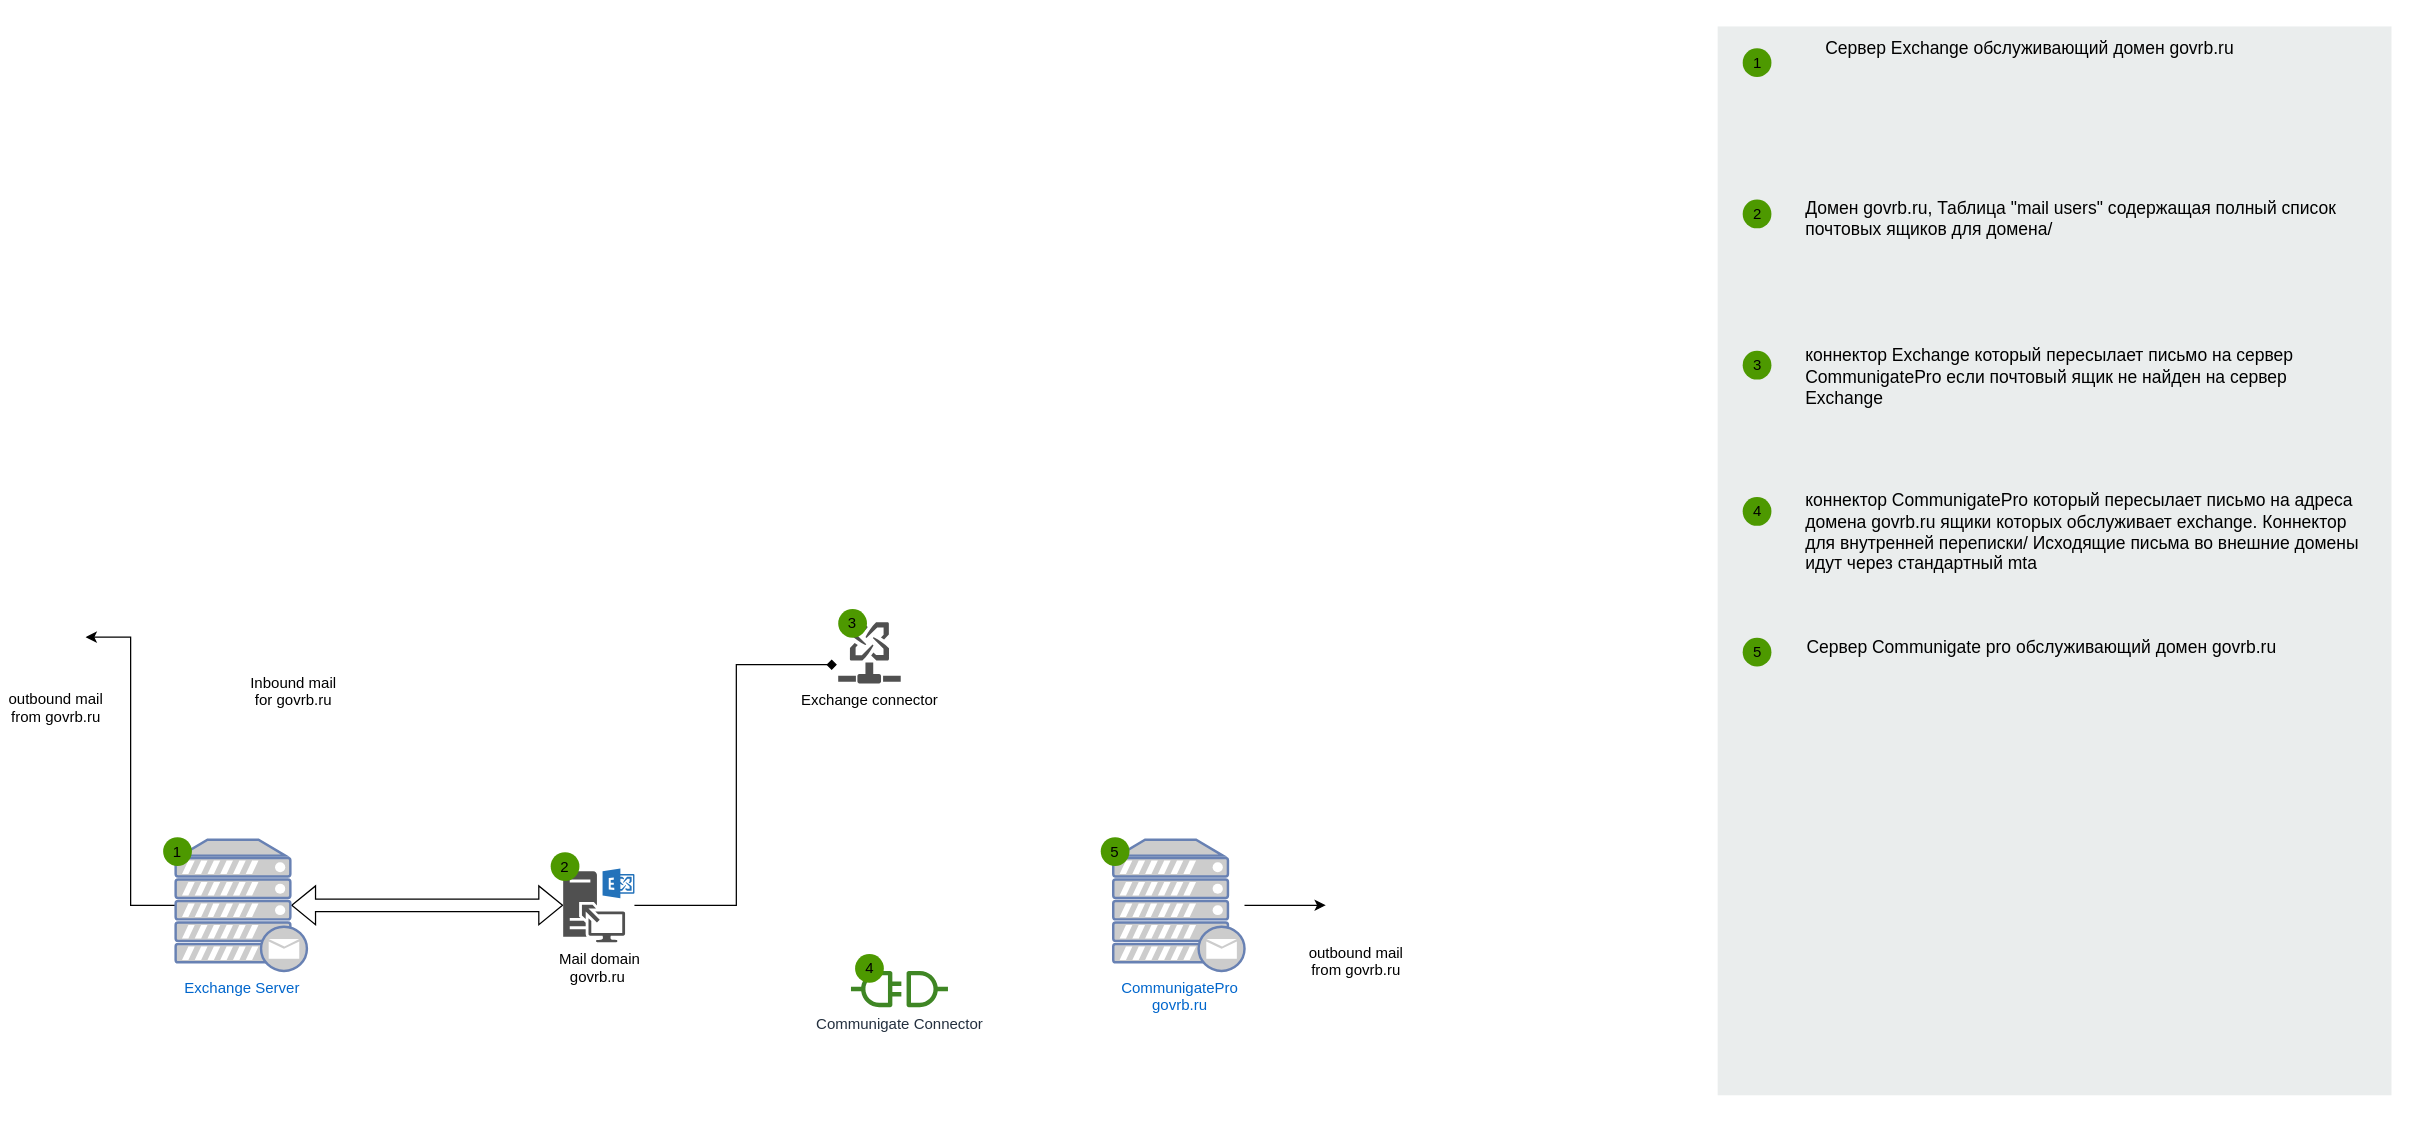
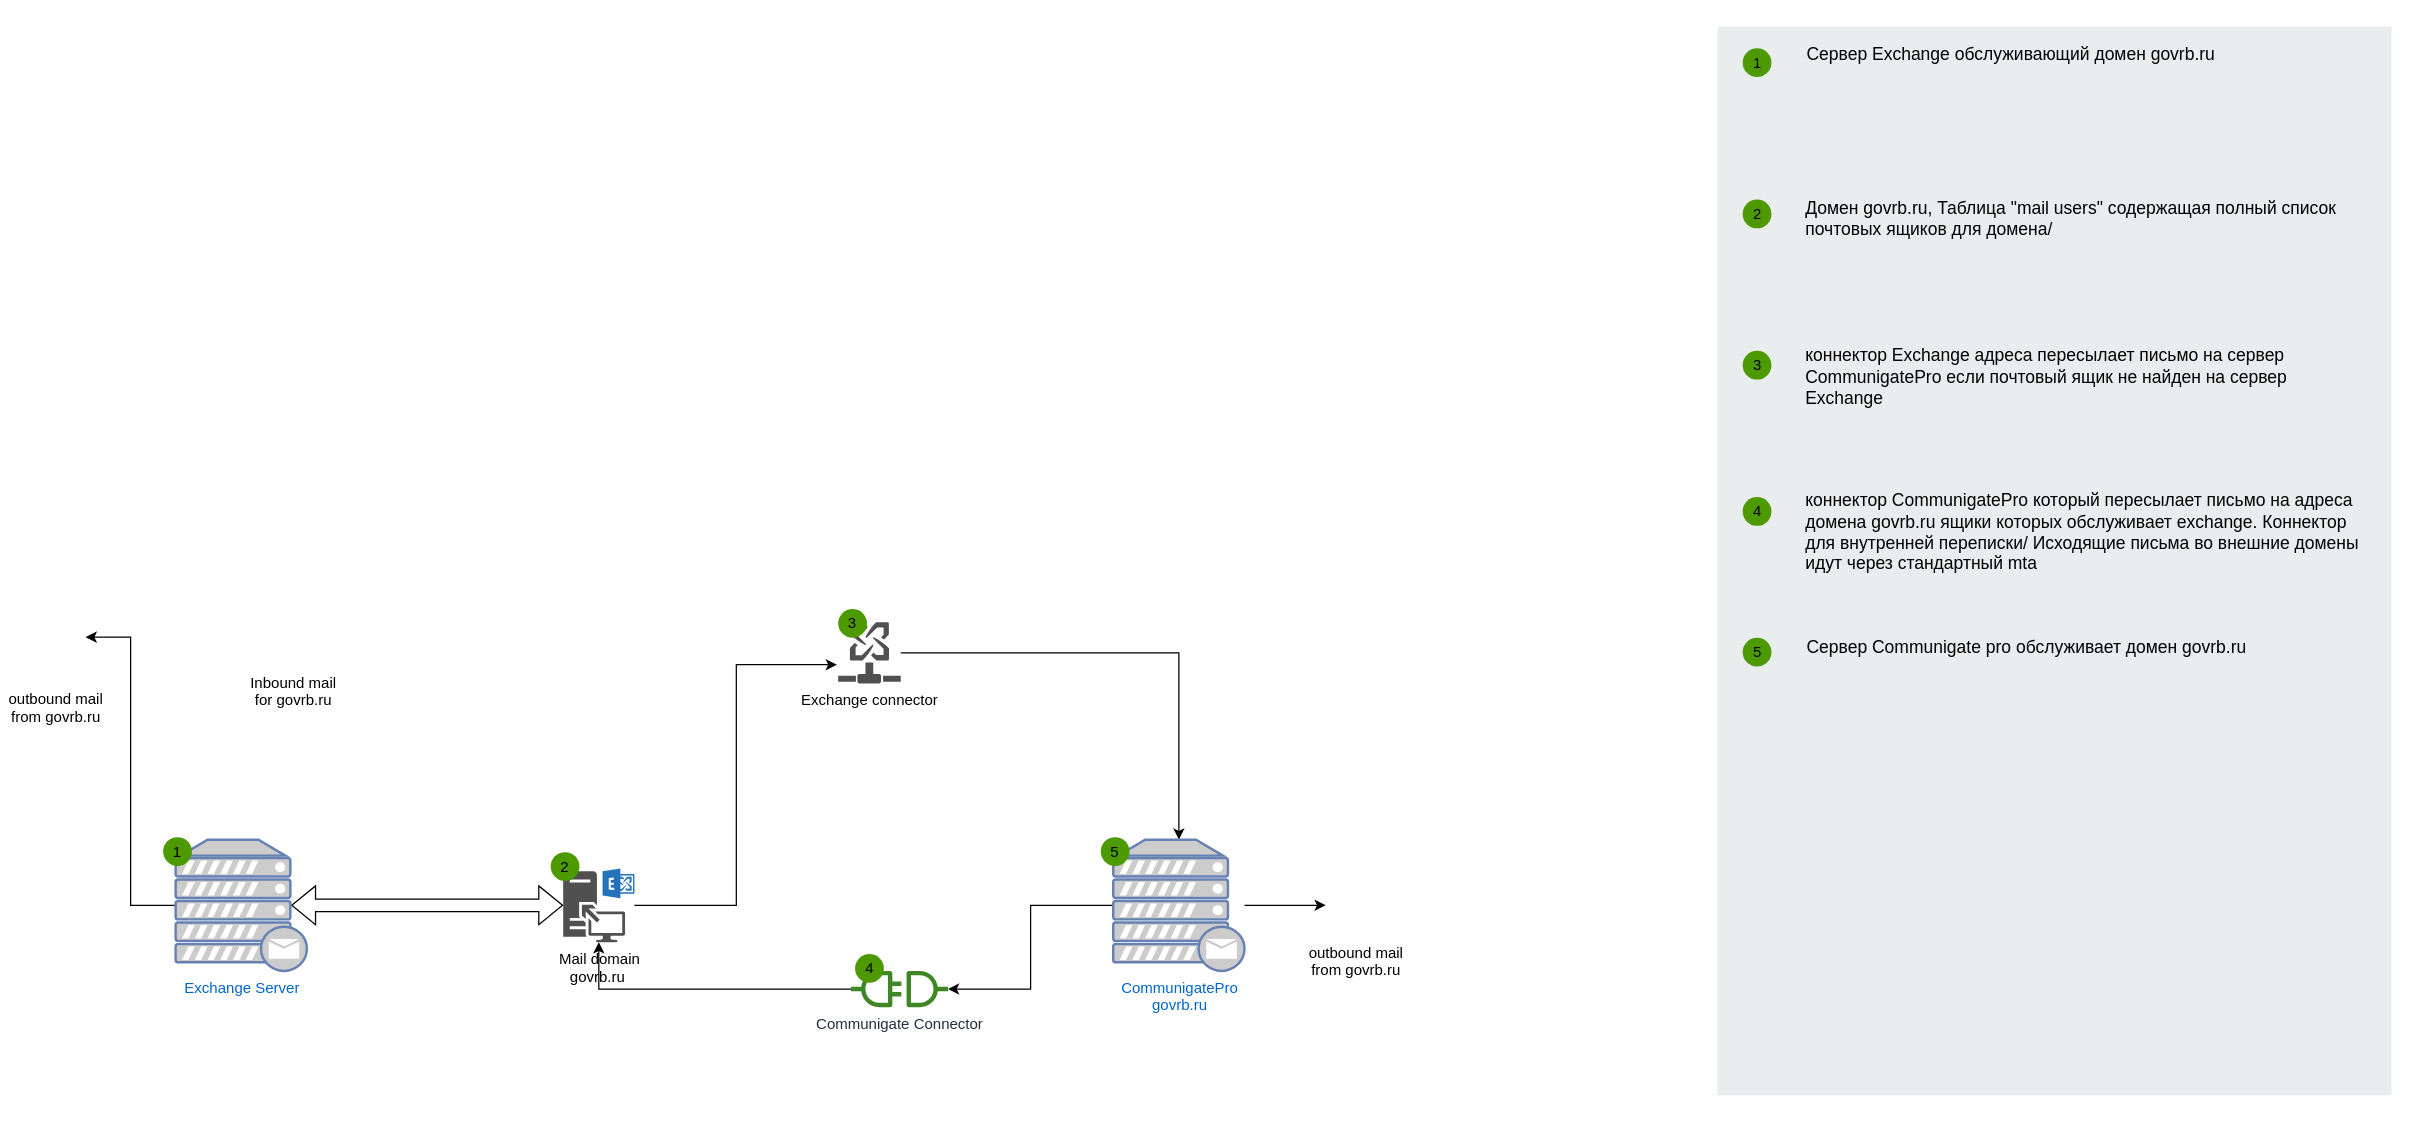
(2104, 108) -> (2085, 114)
(2086, 367) -> (2086, 367)
(2041, 647) -> (2031, 647)
none -> (1129, 653)
(826, 664) -> (827, 664)
none -> (1031, 942)
none -> (706, 989)
